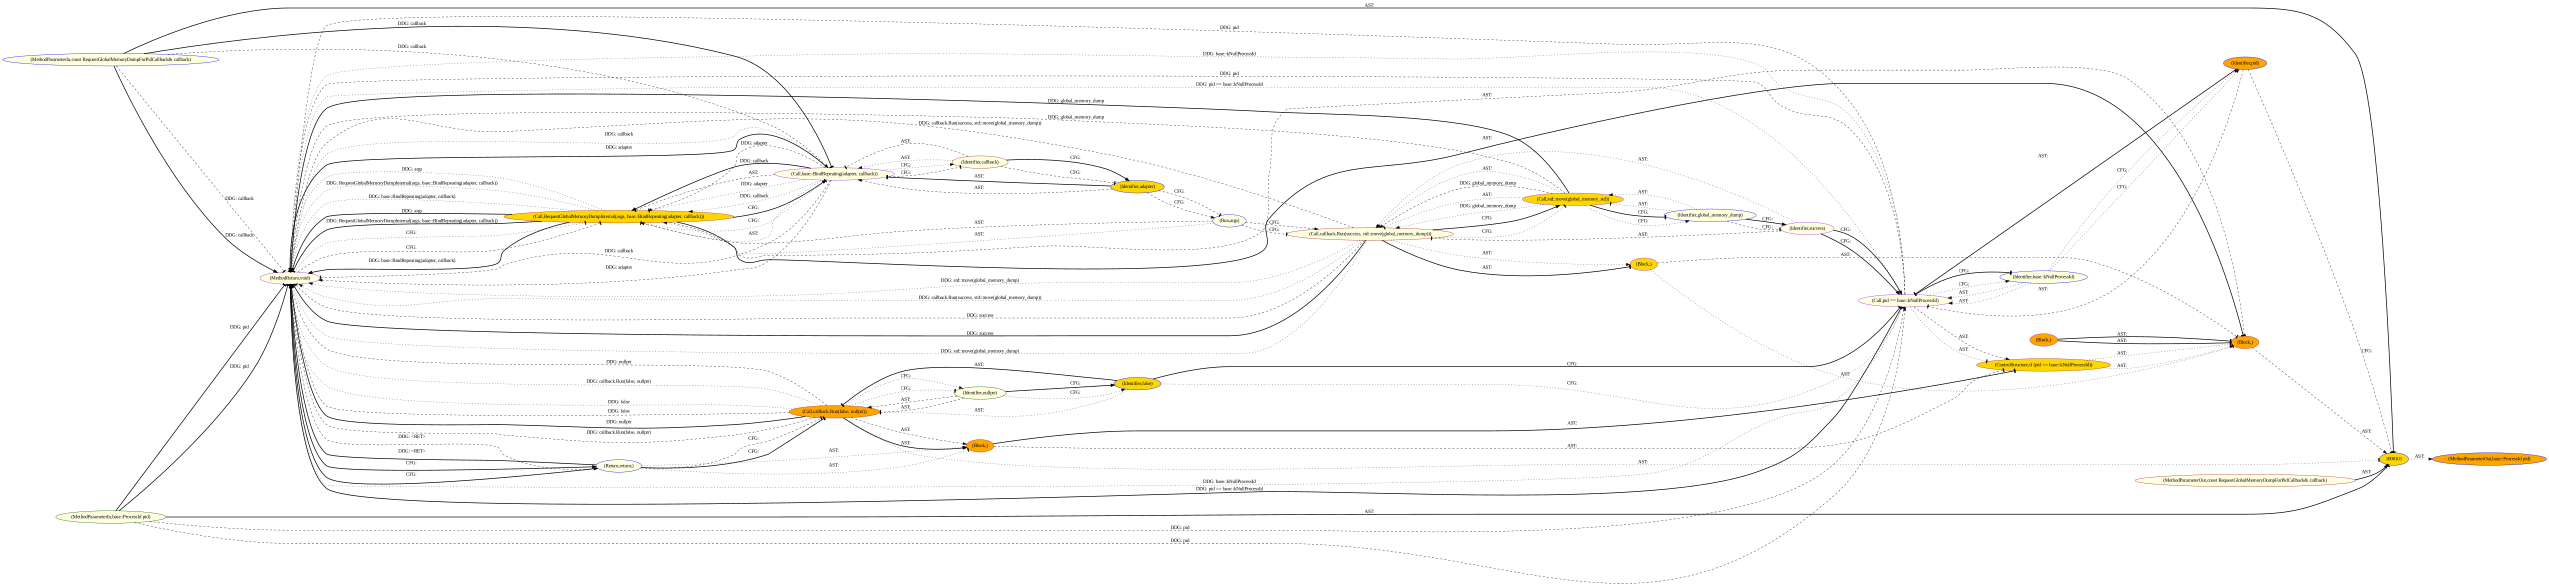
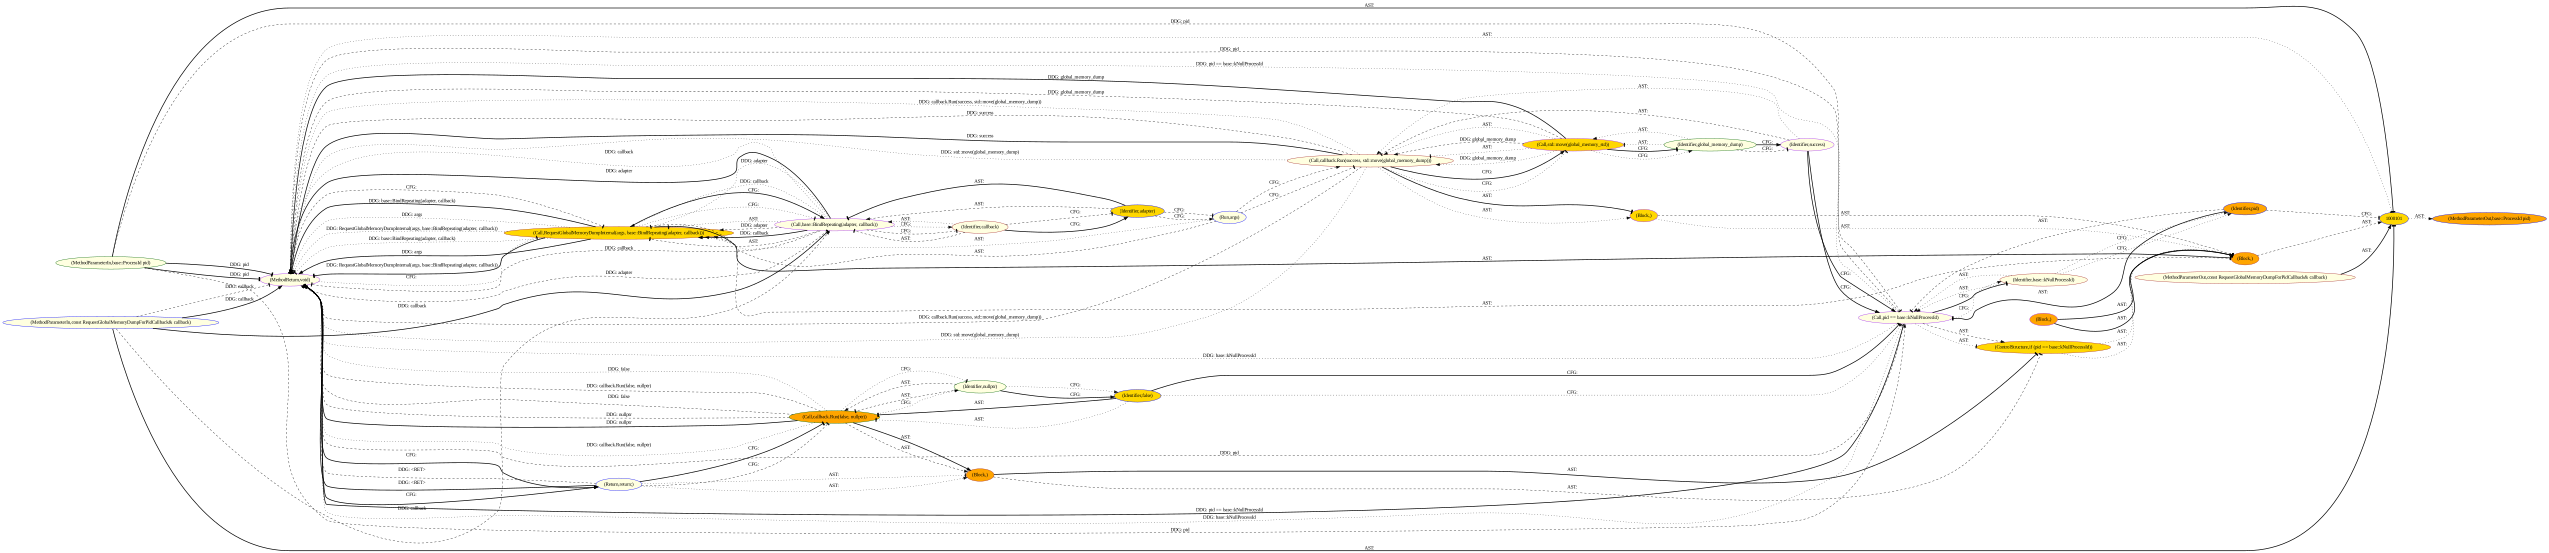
(1710, 215) -> (1710, 145)
(2044, 277) -> (2044, 280)
(835, 412) -> (835, 417)
(1606, 465) -> (1291, 37)
